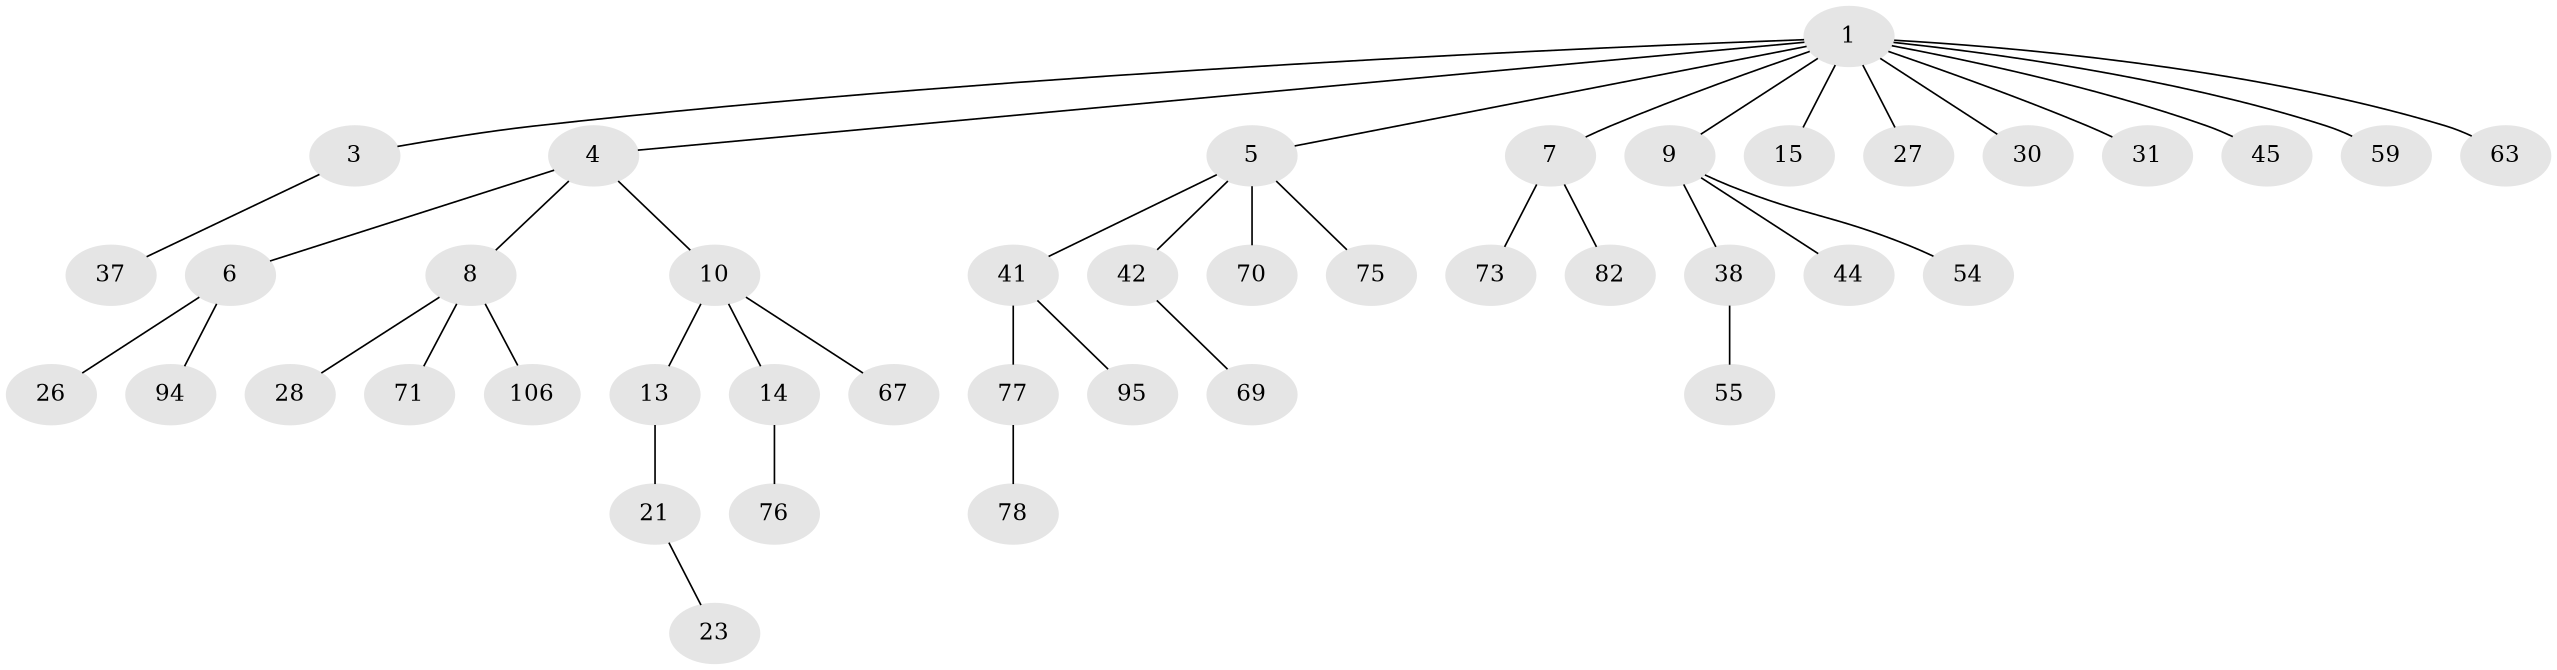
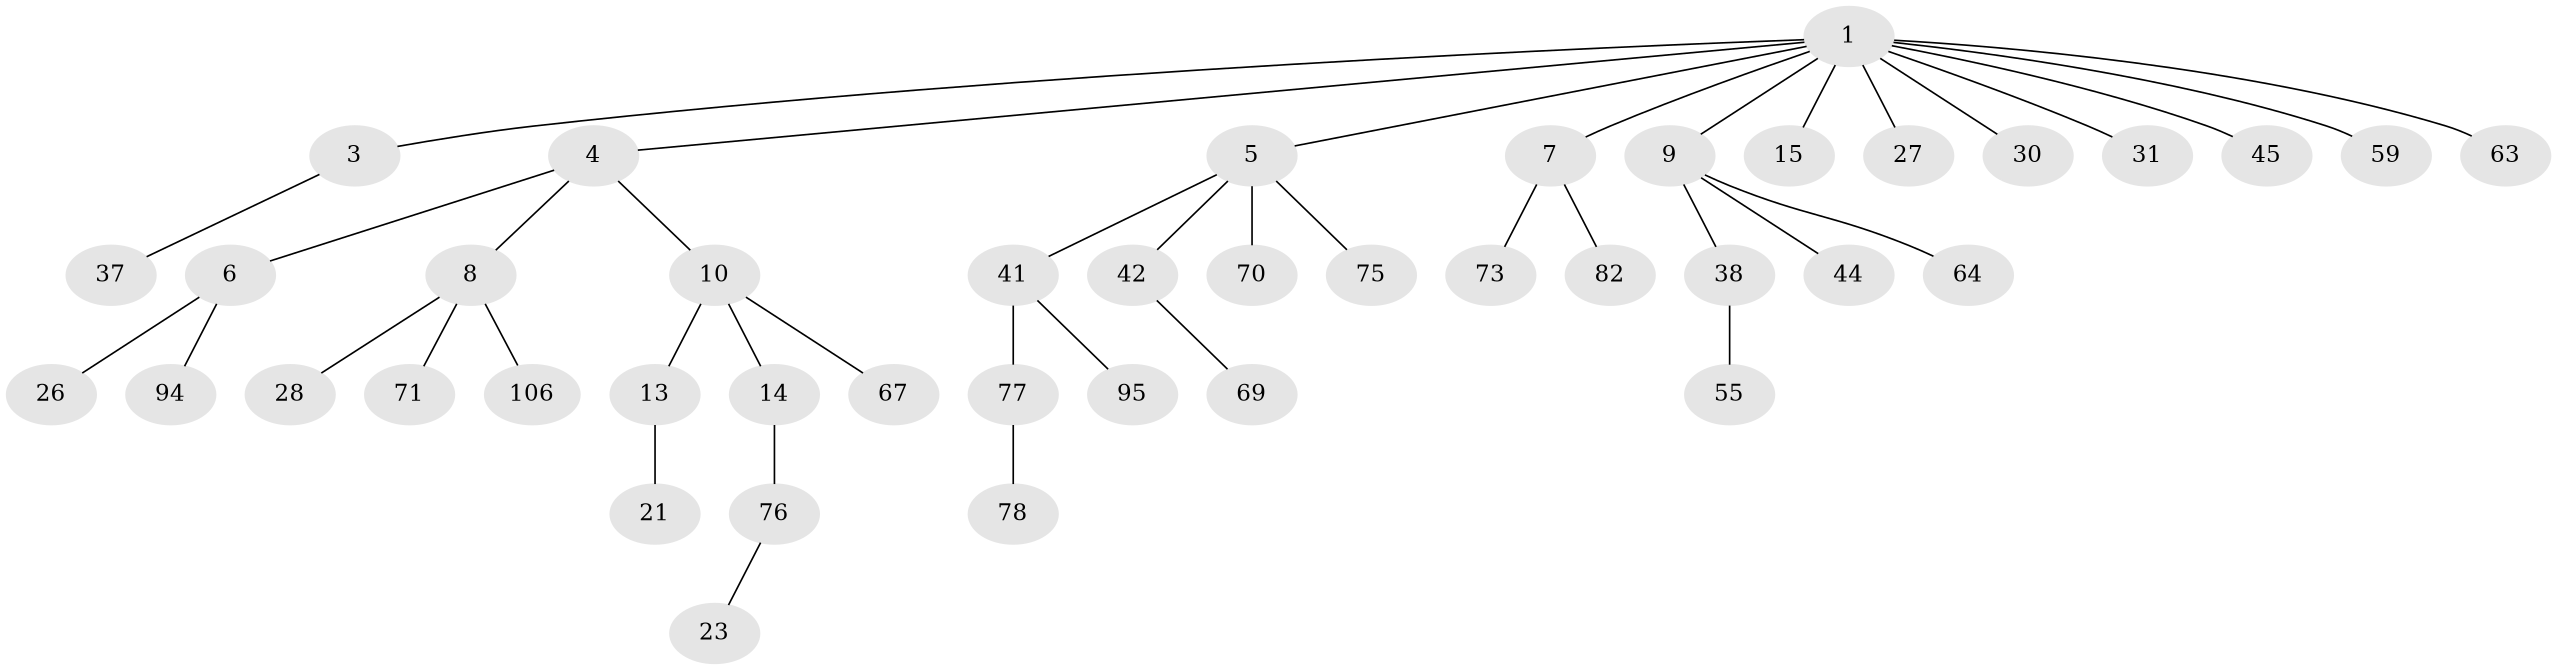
(1968, 275) -> (1968, 275)
(685, 574) -> (745, 574)
